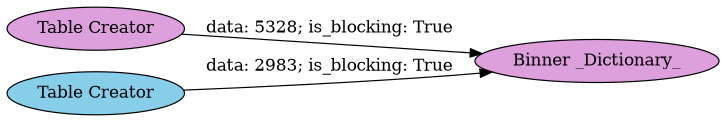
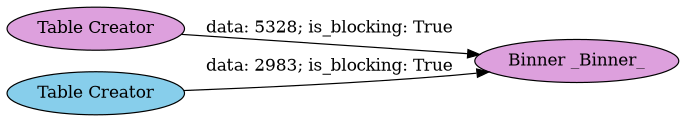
(597, 61) -> (577, 61)
